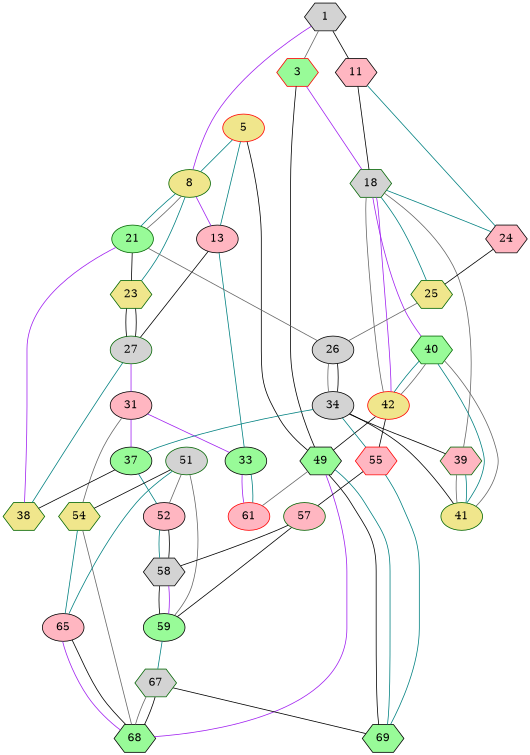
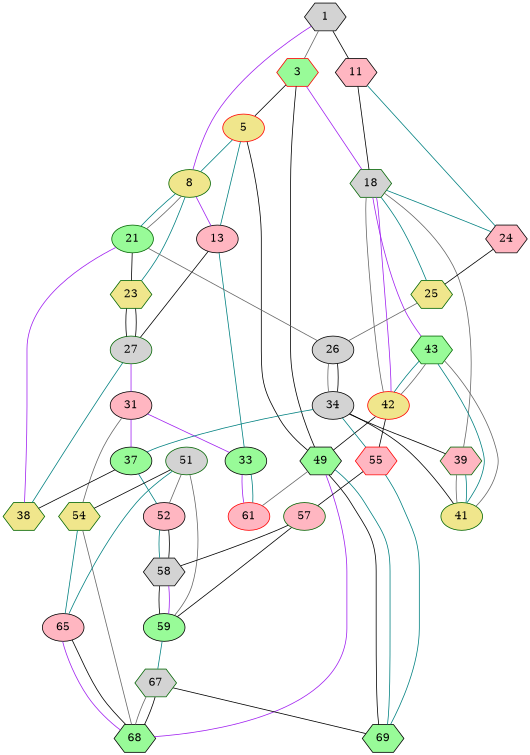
none -> (270, 100)
(432, 350) -> (432, 350)
